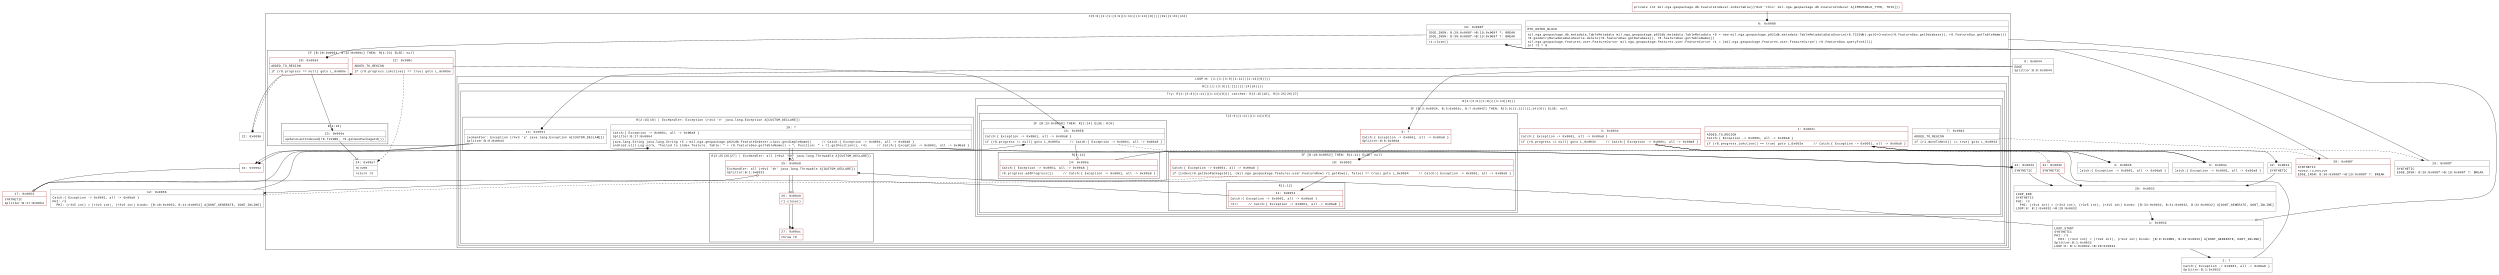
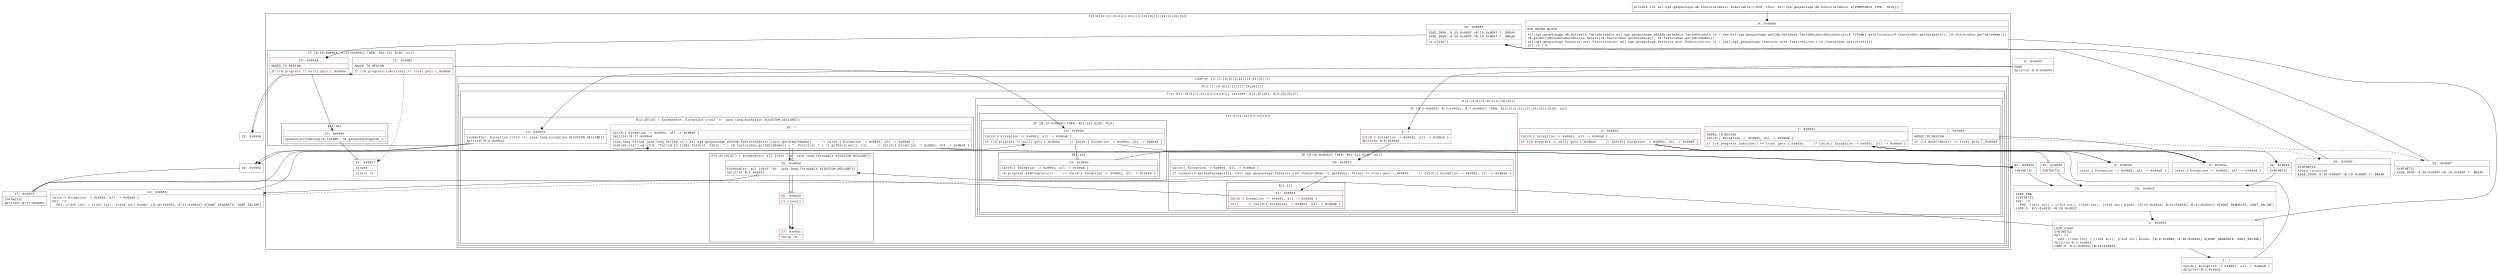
none -> (2125, 145)
(1585, 150) -> (1585, 150)
